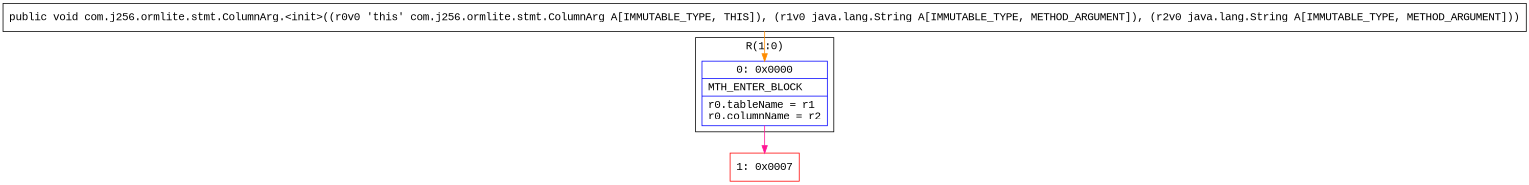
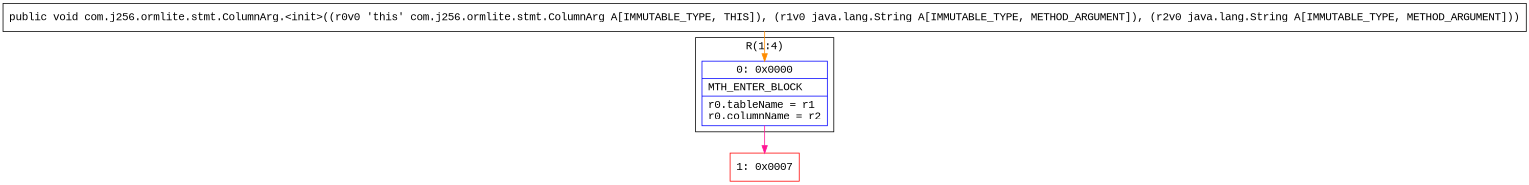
(765, 46) -> (765, 46)
